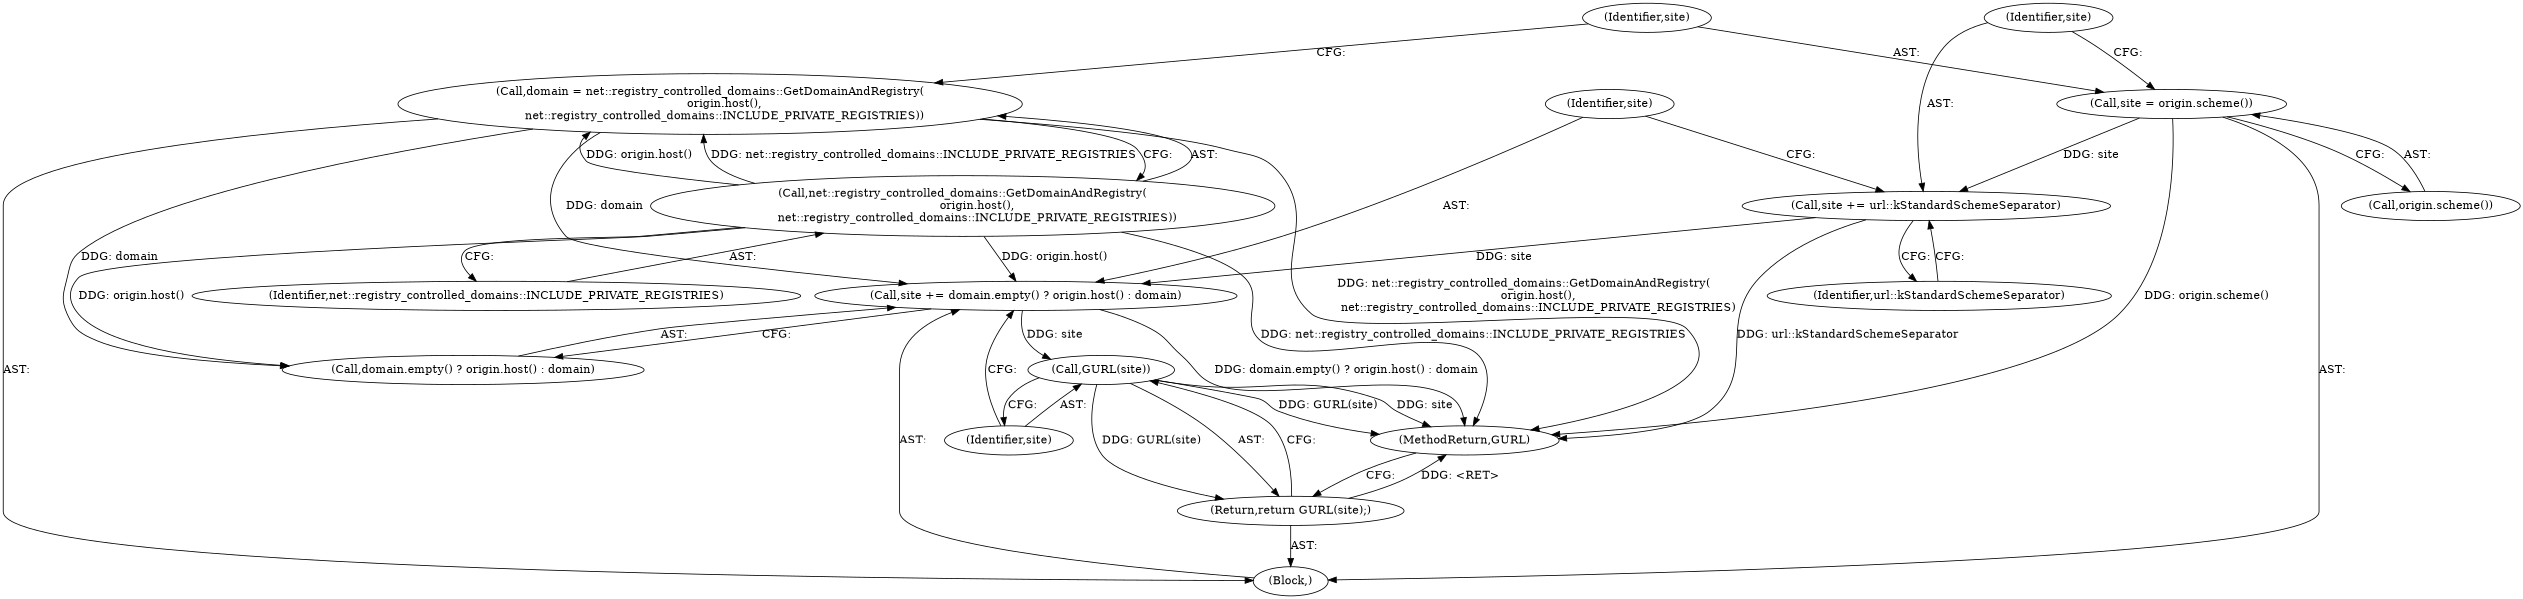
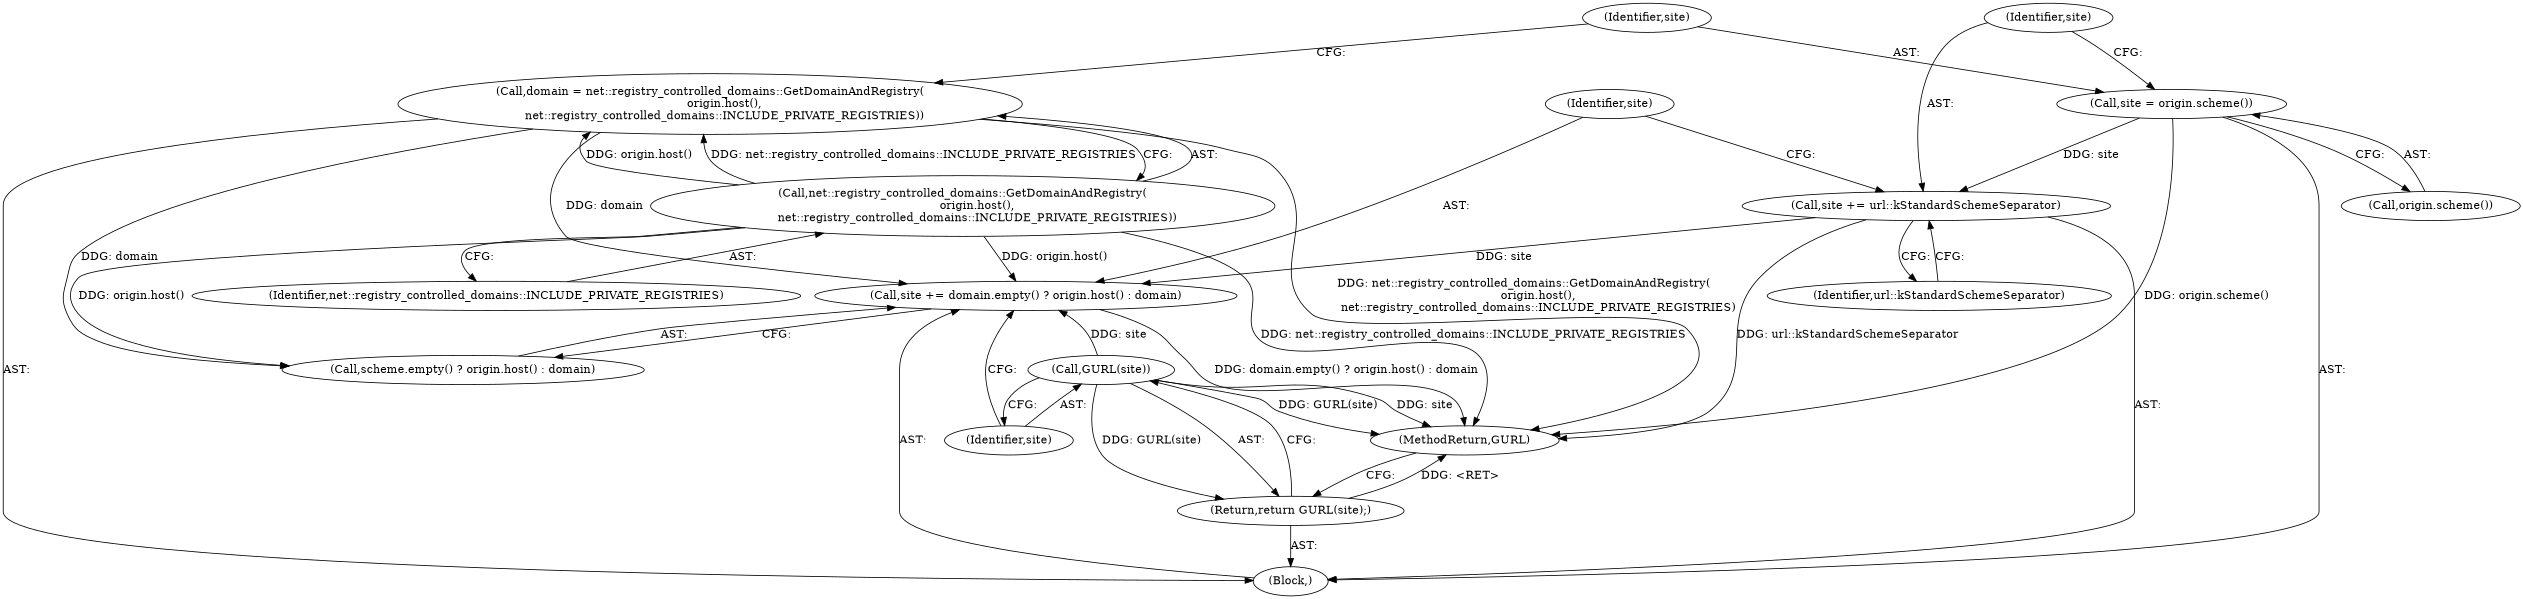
(1025, 337) -> (1086, 332)
(463, 370) -> (463, 370)
none -> (1909, 551)
